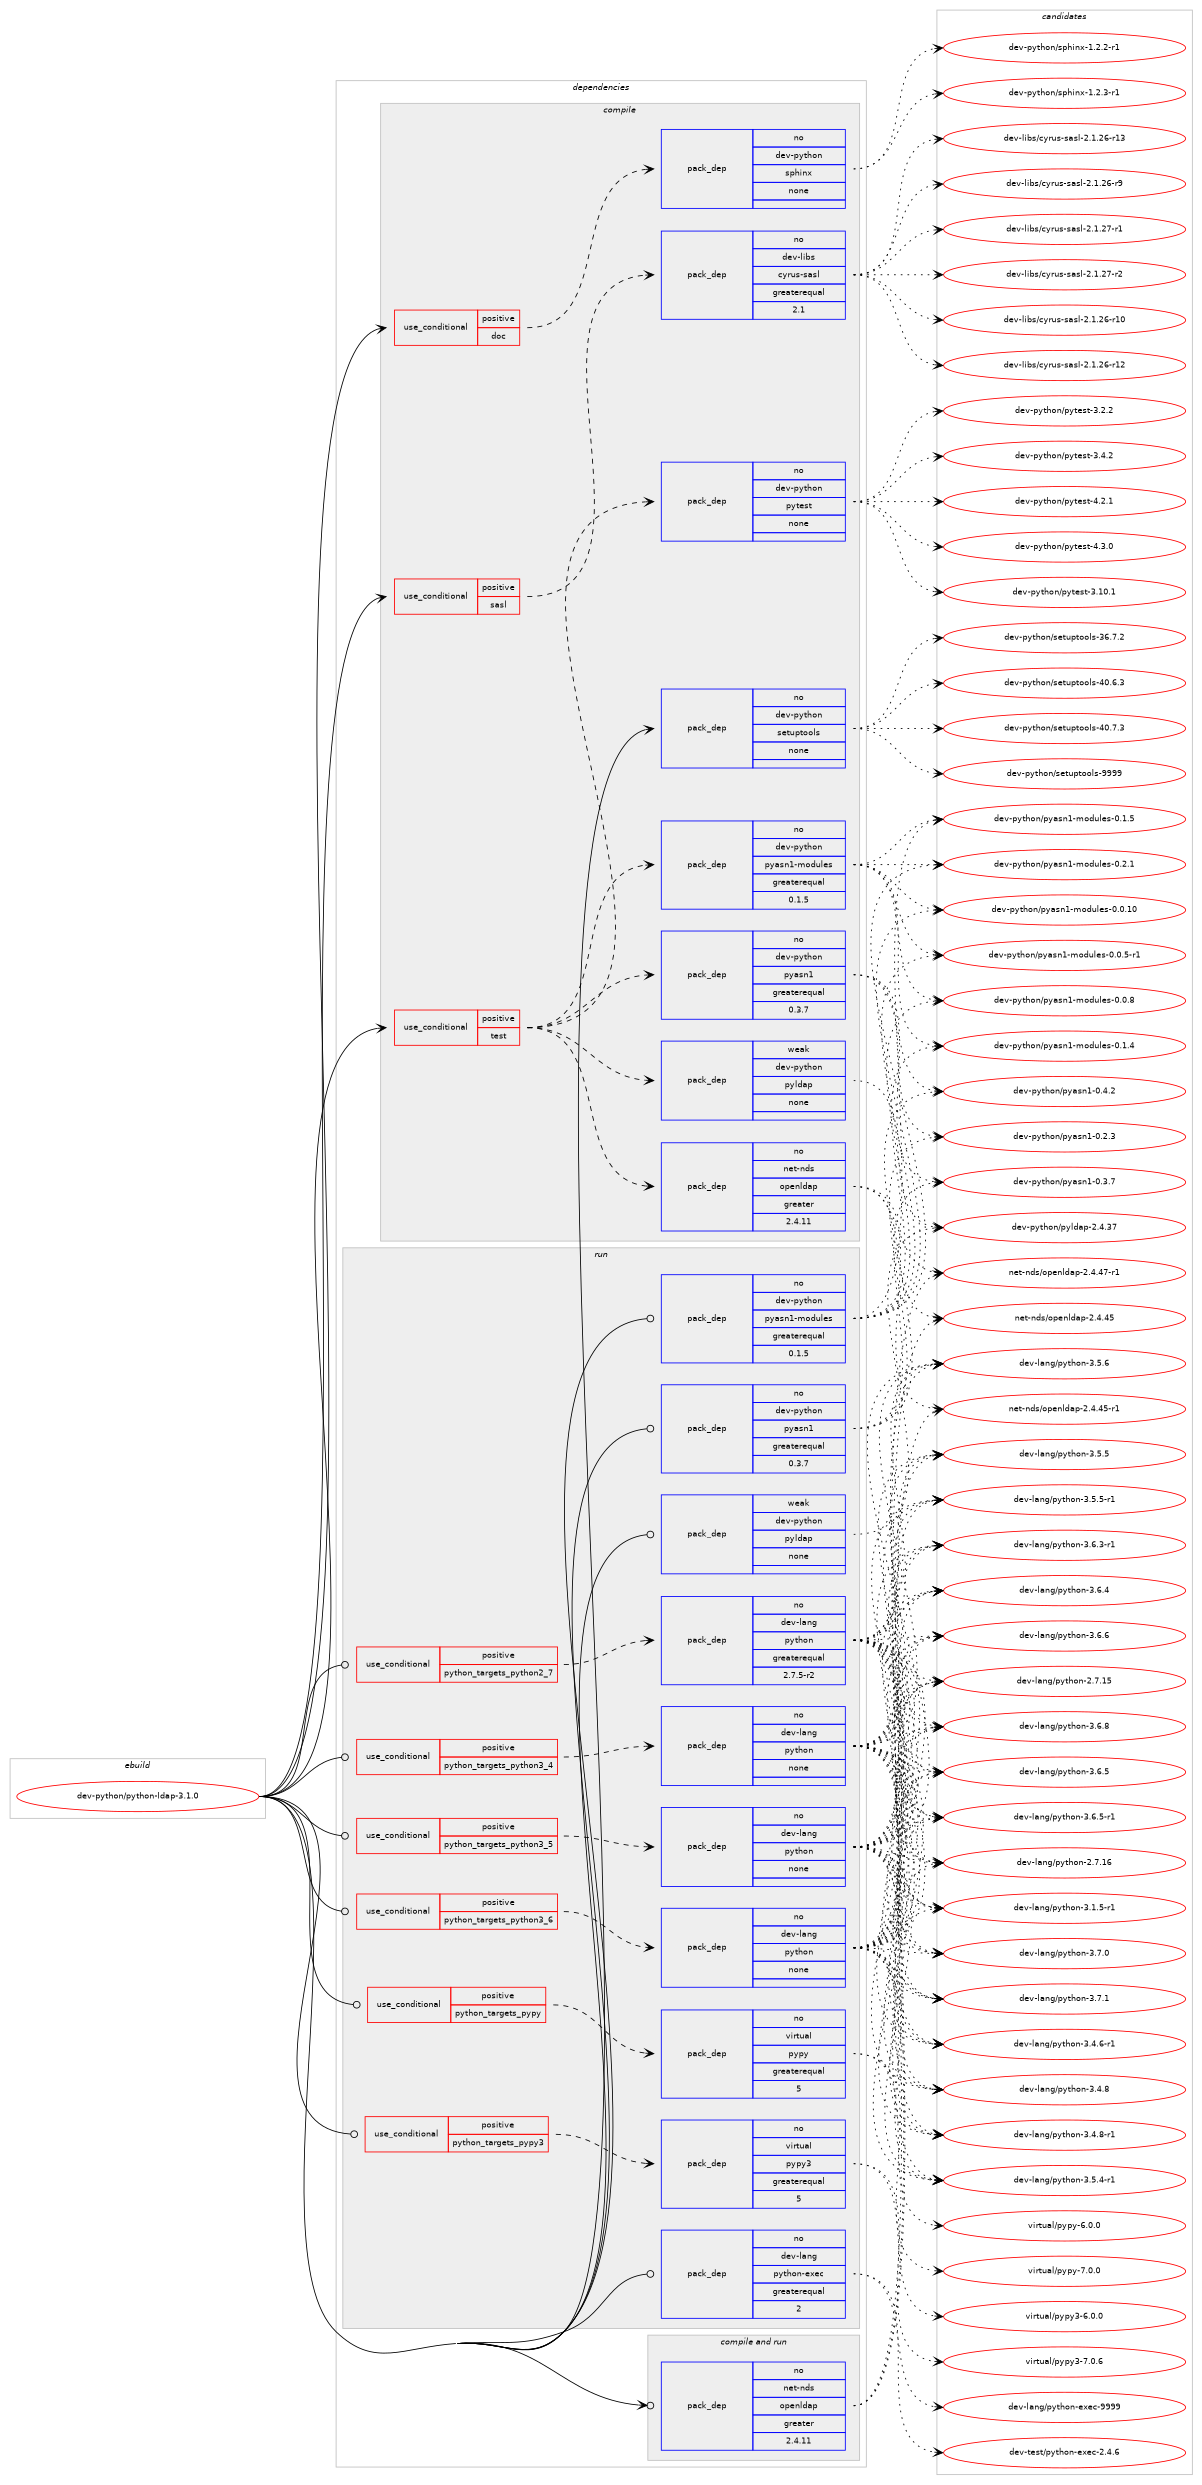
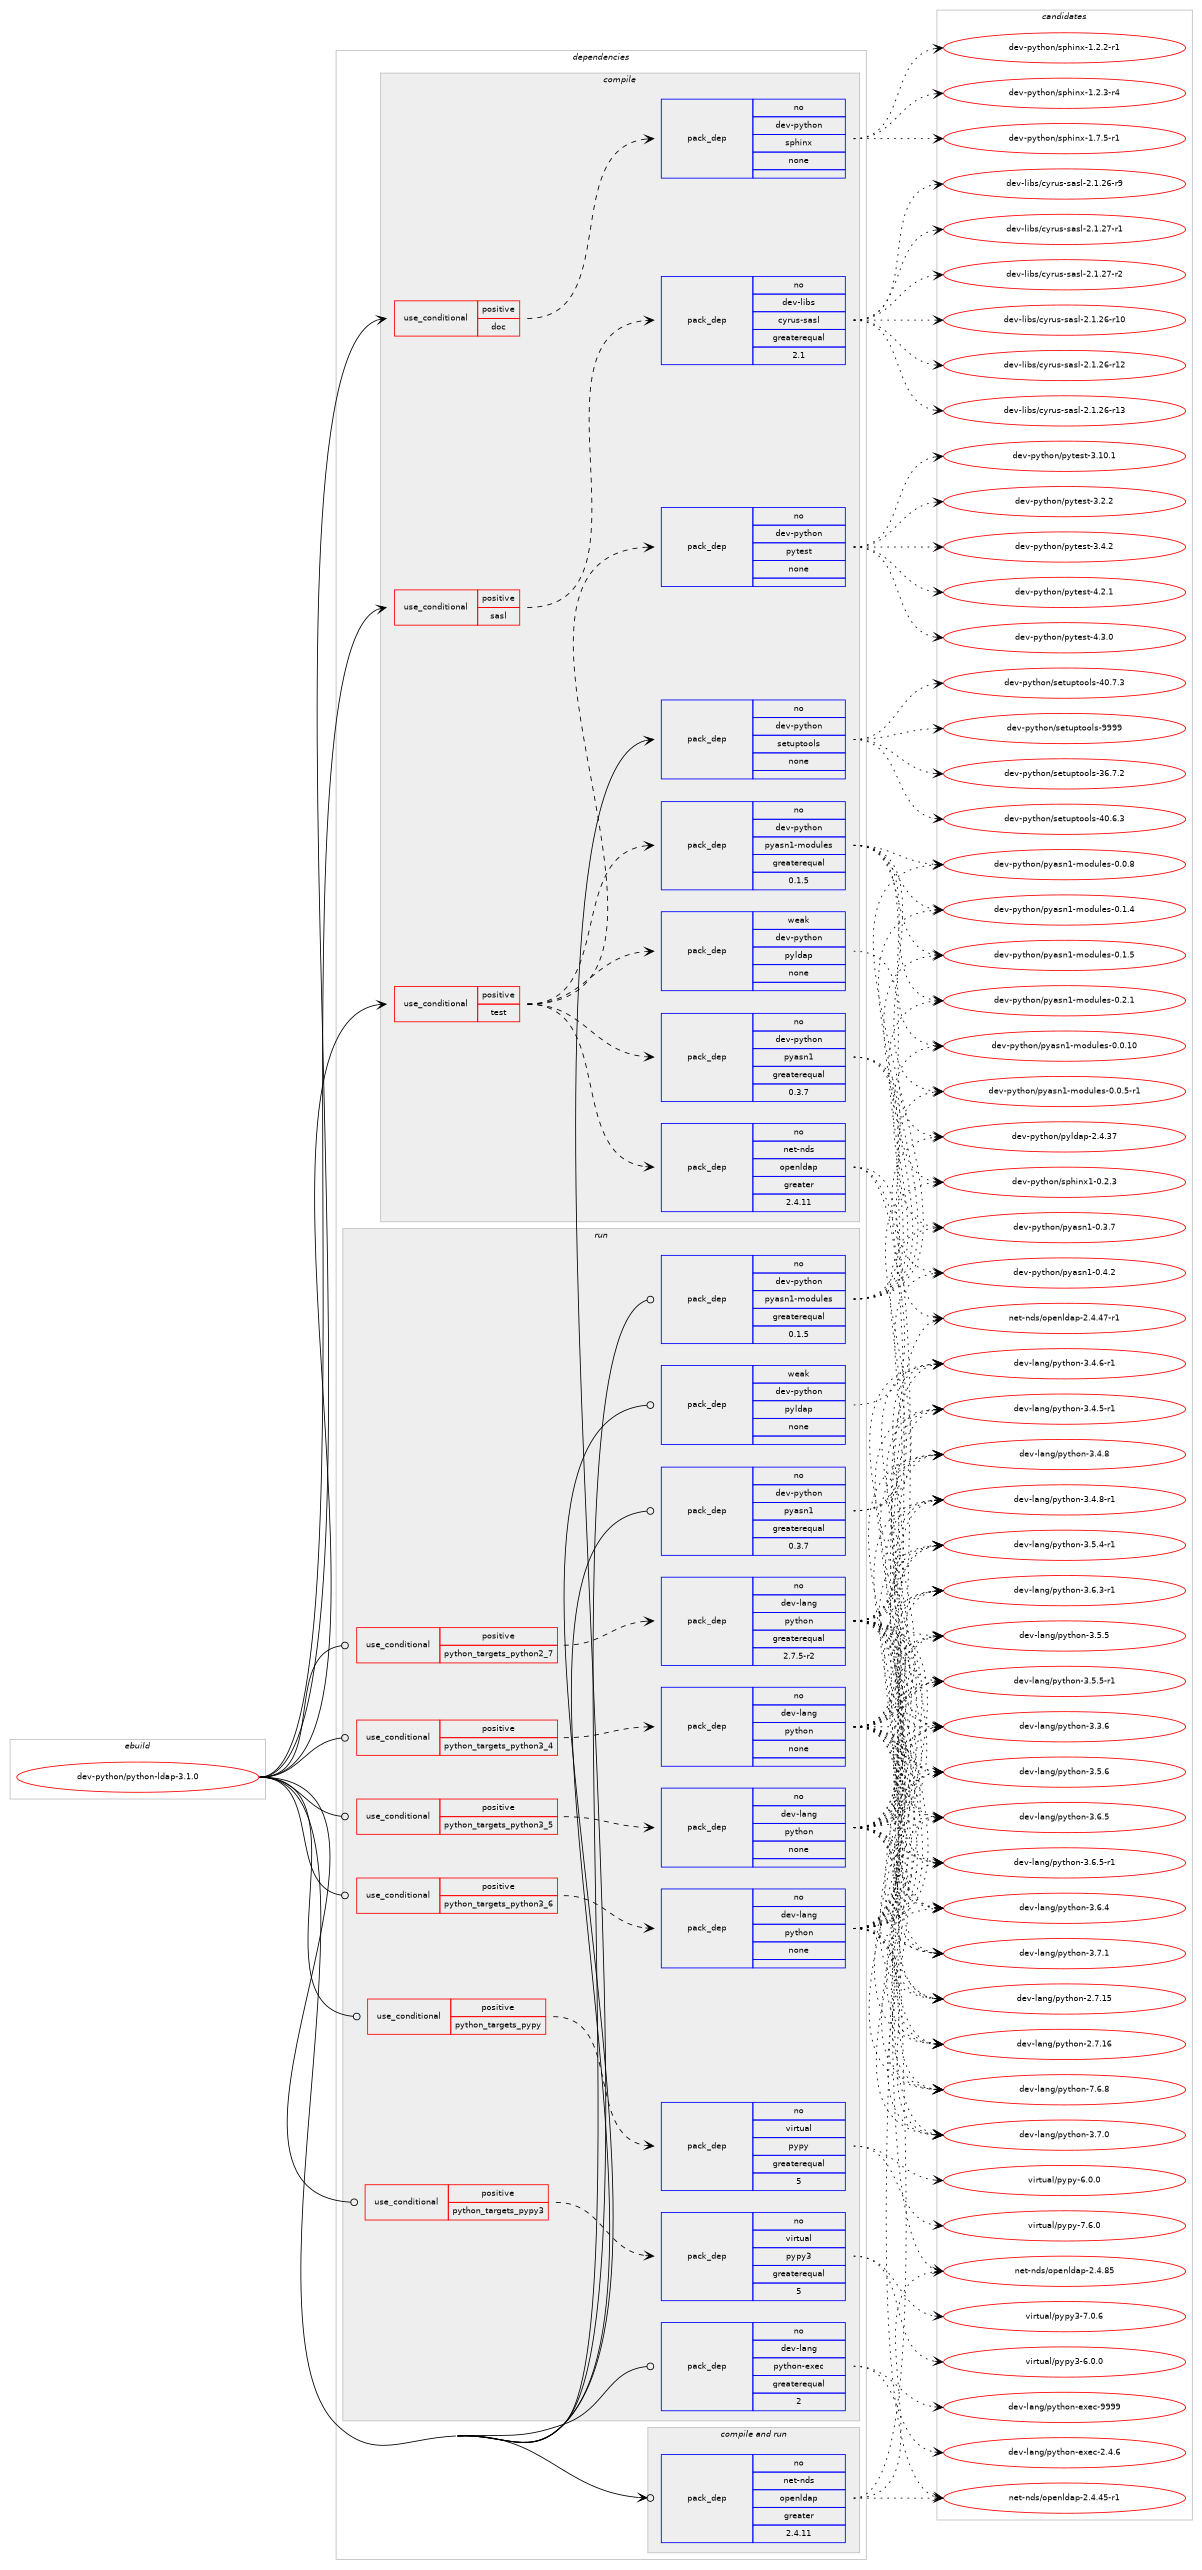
(1065, 93) -> (1065, 93)
none -> (1065, 139)
(1065, 1137) -> (1065, 1182)
(1065, 1318) -> (1065, 2271)
(1065, 1636) -> (1065, 1727)
(1065, 1727) -> (1065, 2090)
(1065, 1908) -> (1065, 1409)
(1065, 2271) -> (1065, 2226)
(1065, 2453) -> (1065, 2453)
